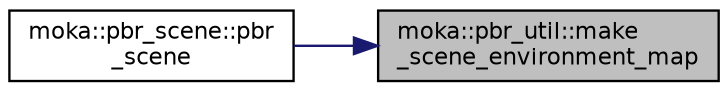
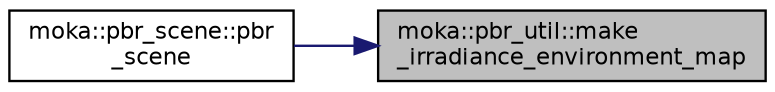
(548, 46) -> (572, 46)
